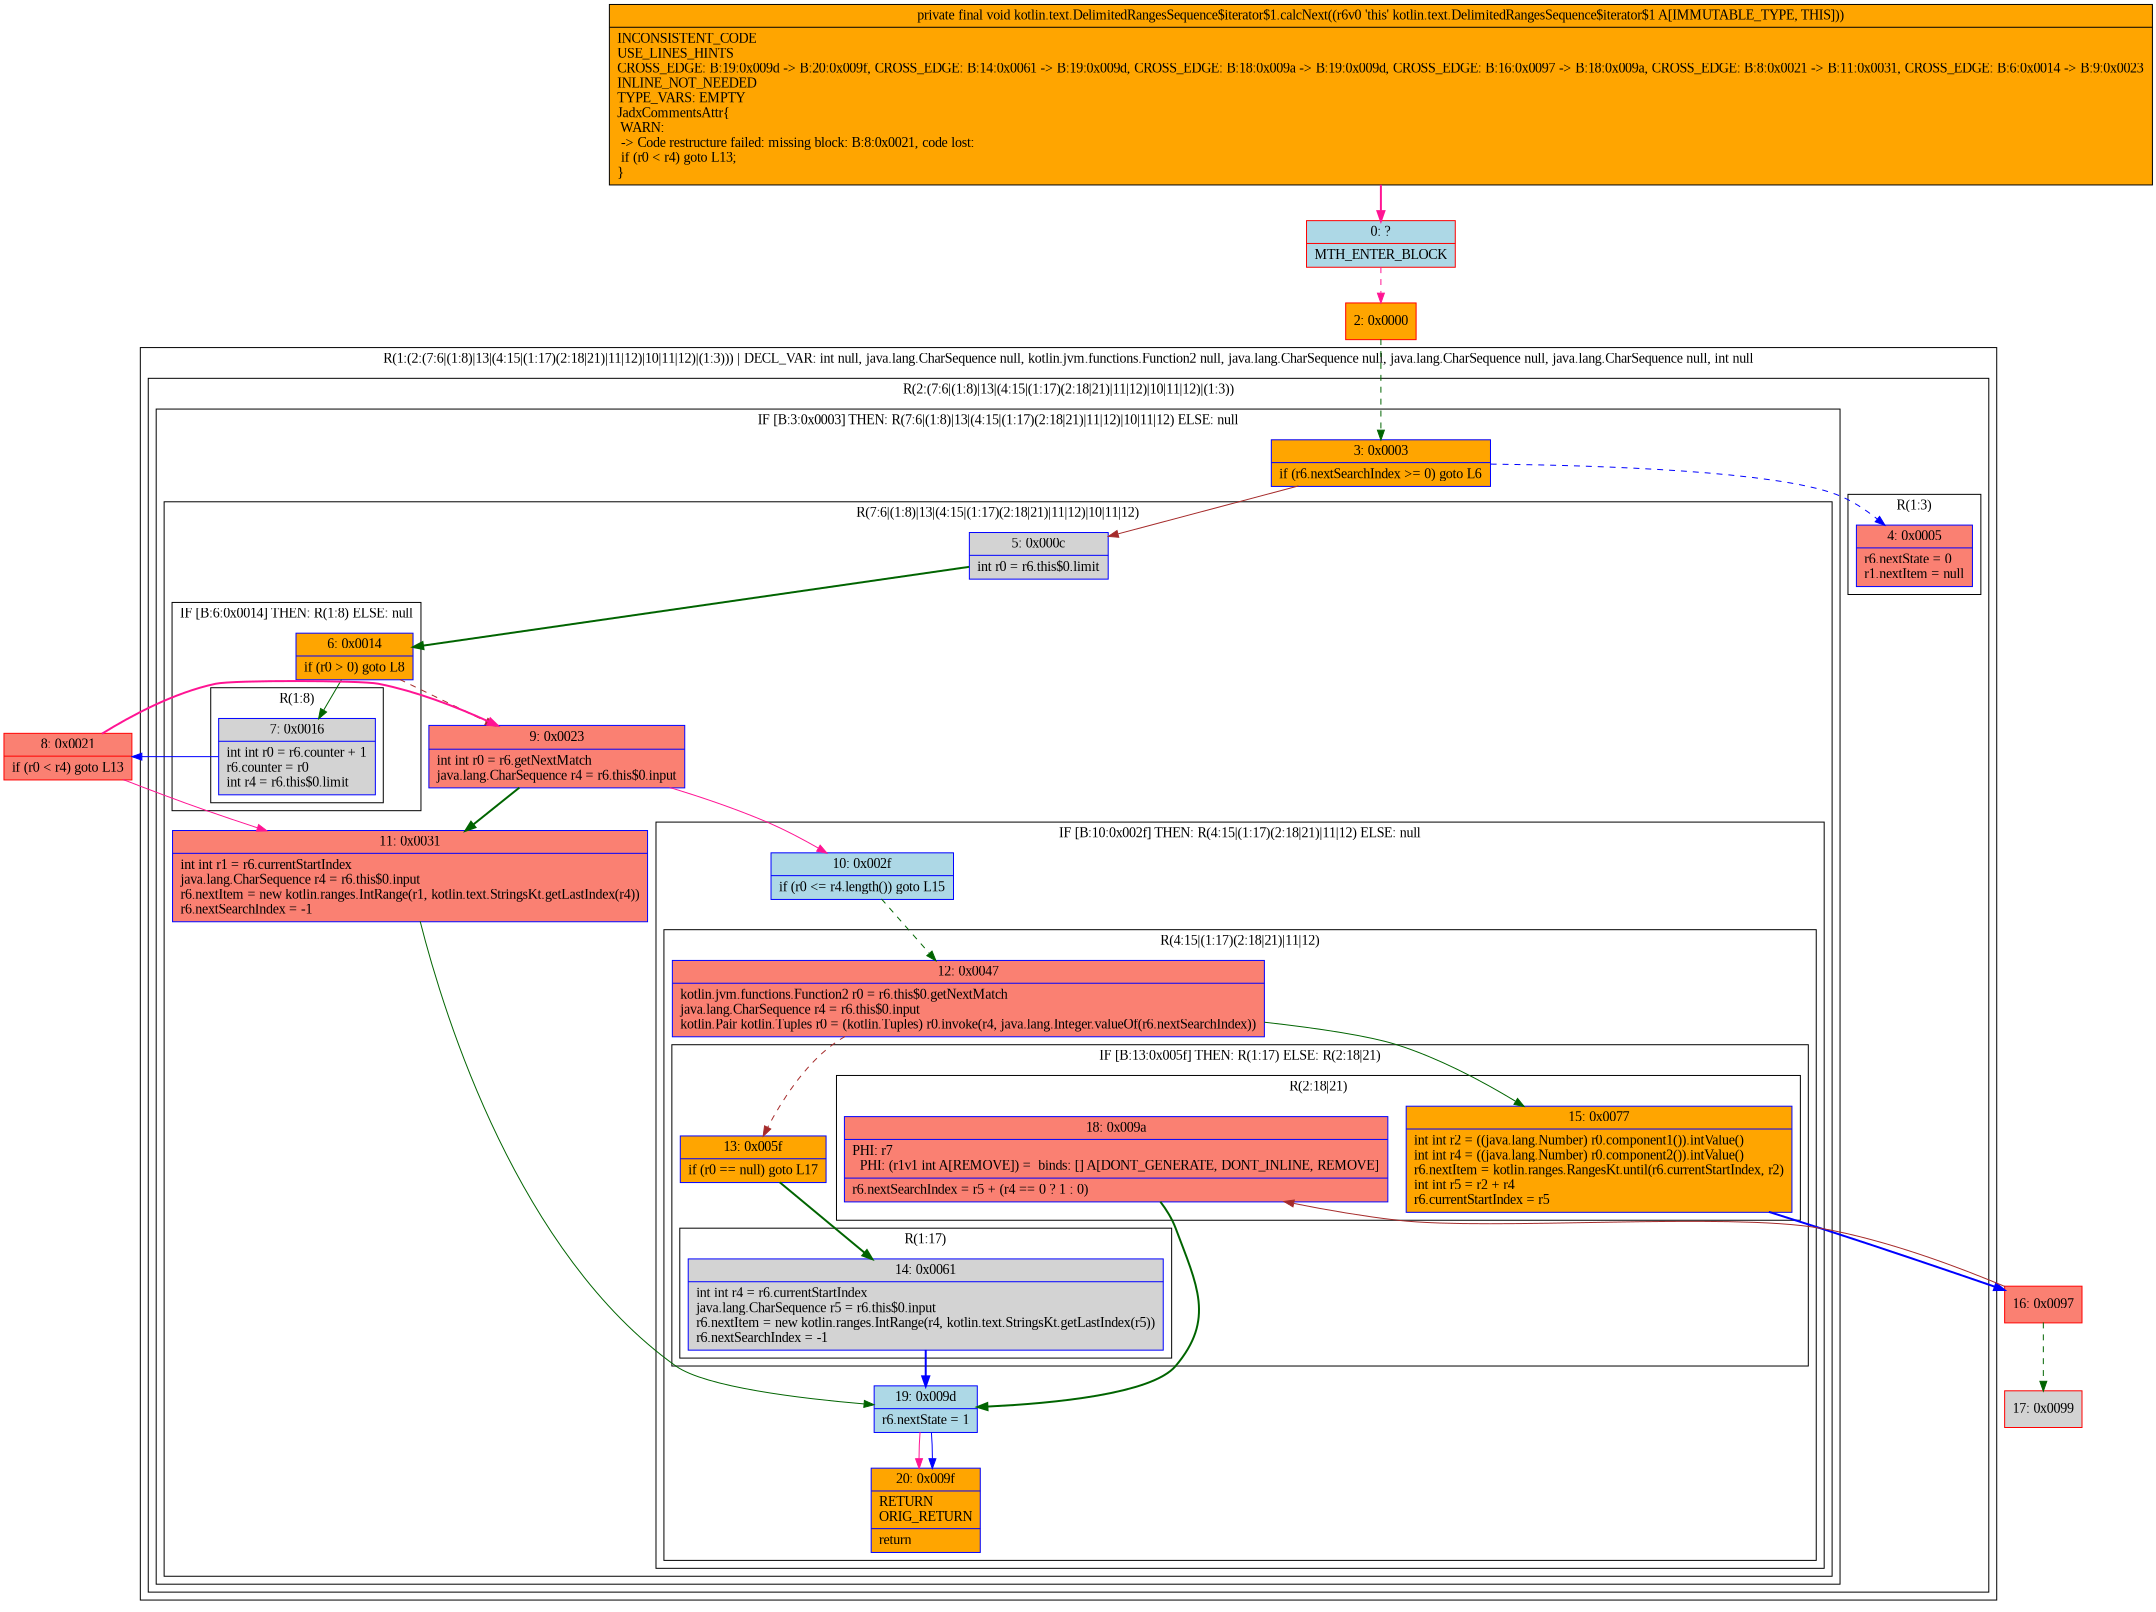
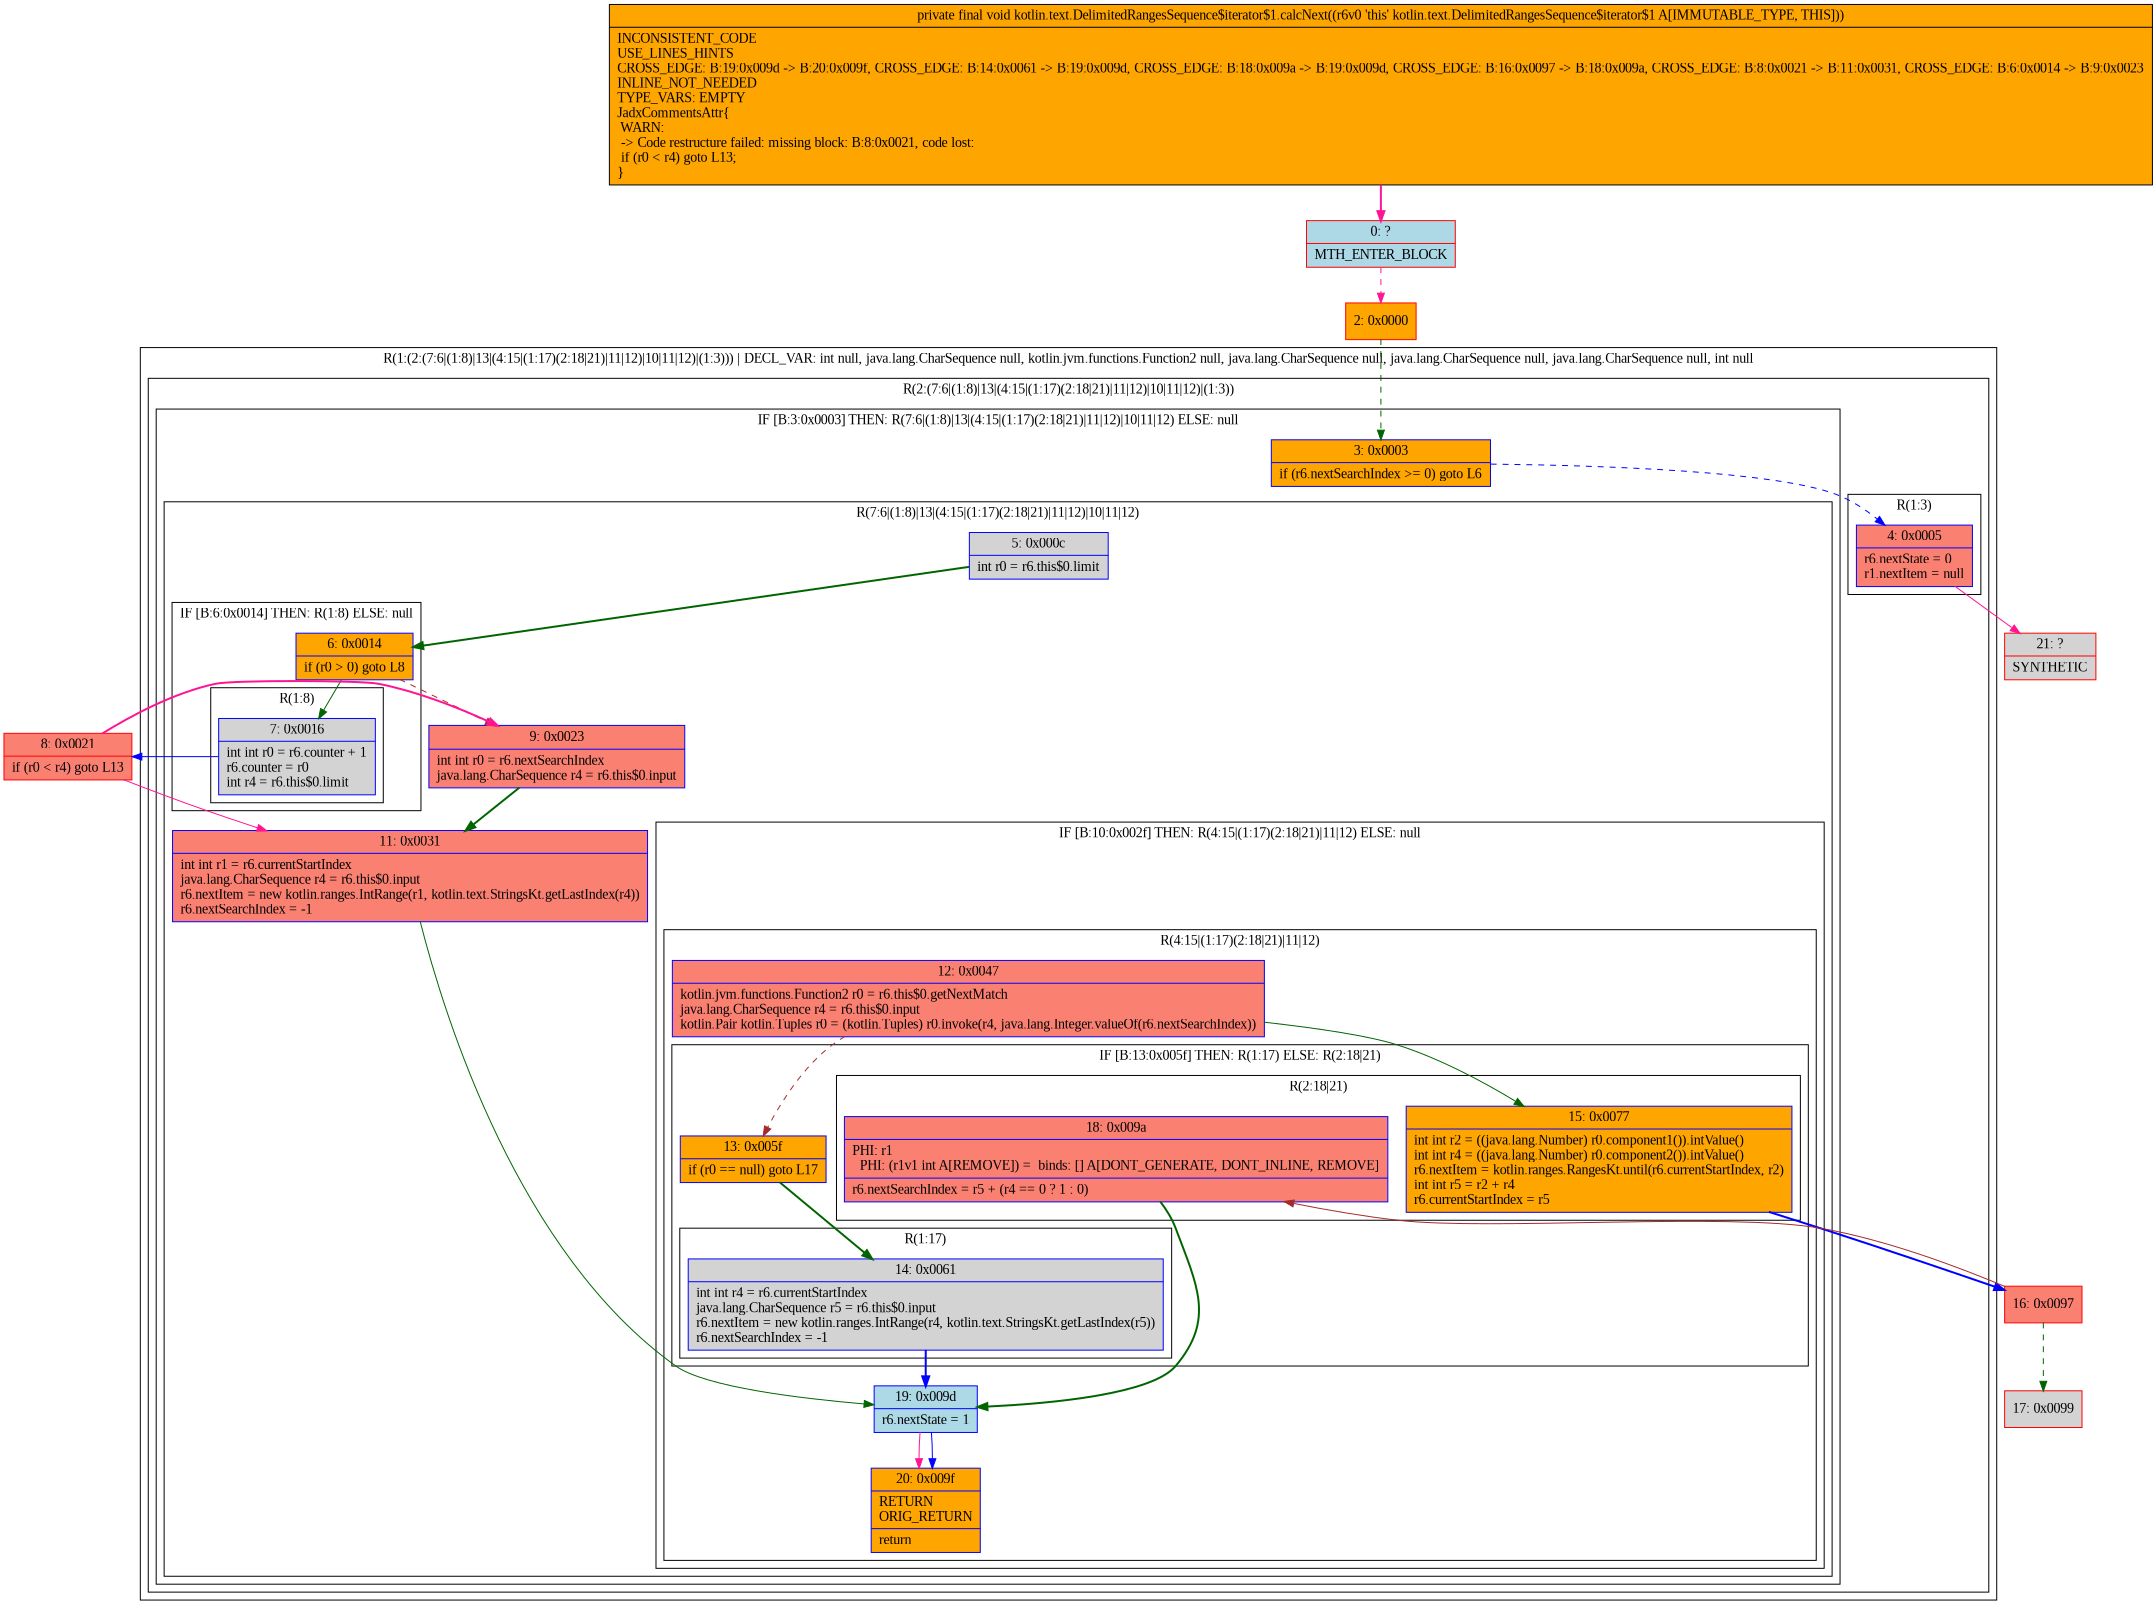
(1208, 510) -> none
none -> (2050, 656)
(515, 761) -> (521, 761)
(862, 876) -> none
(875, 1151) -> (875, 1151)
